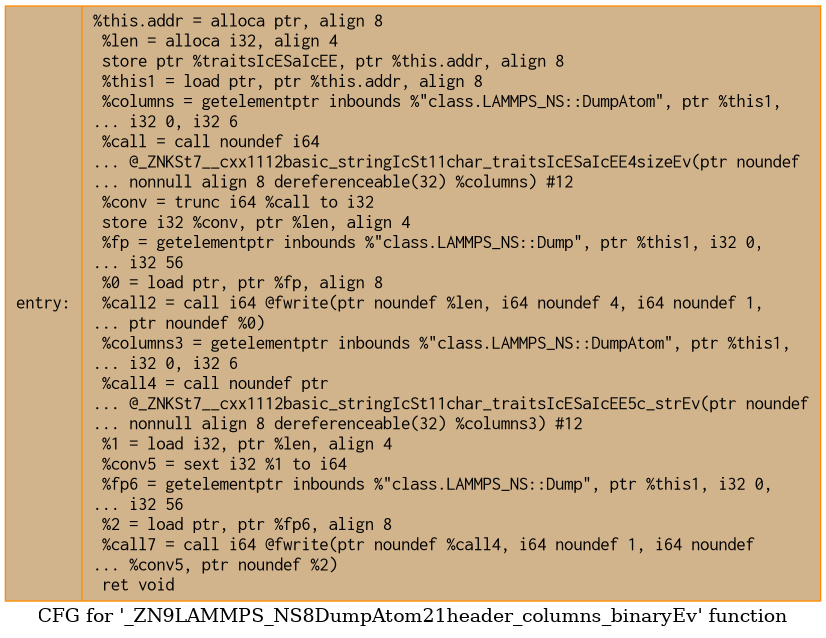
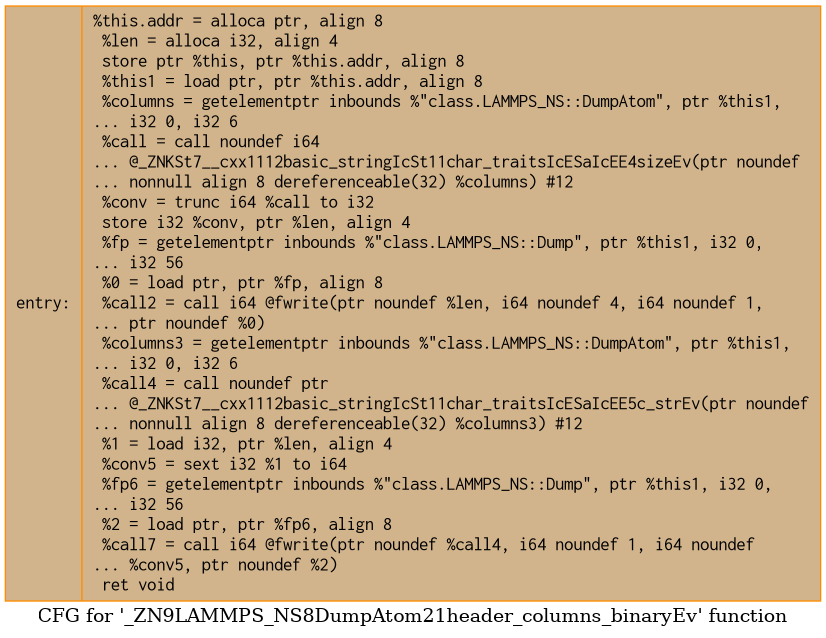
(329, 61) -> (279, 61)
